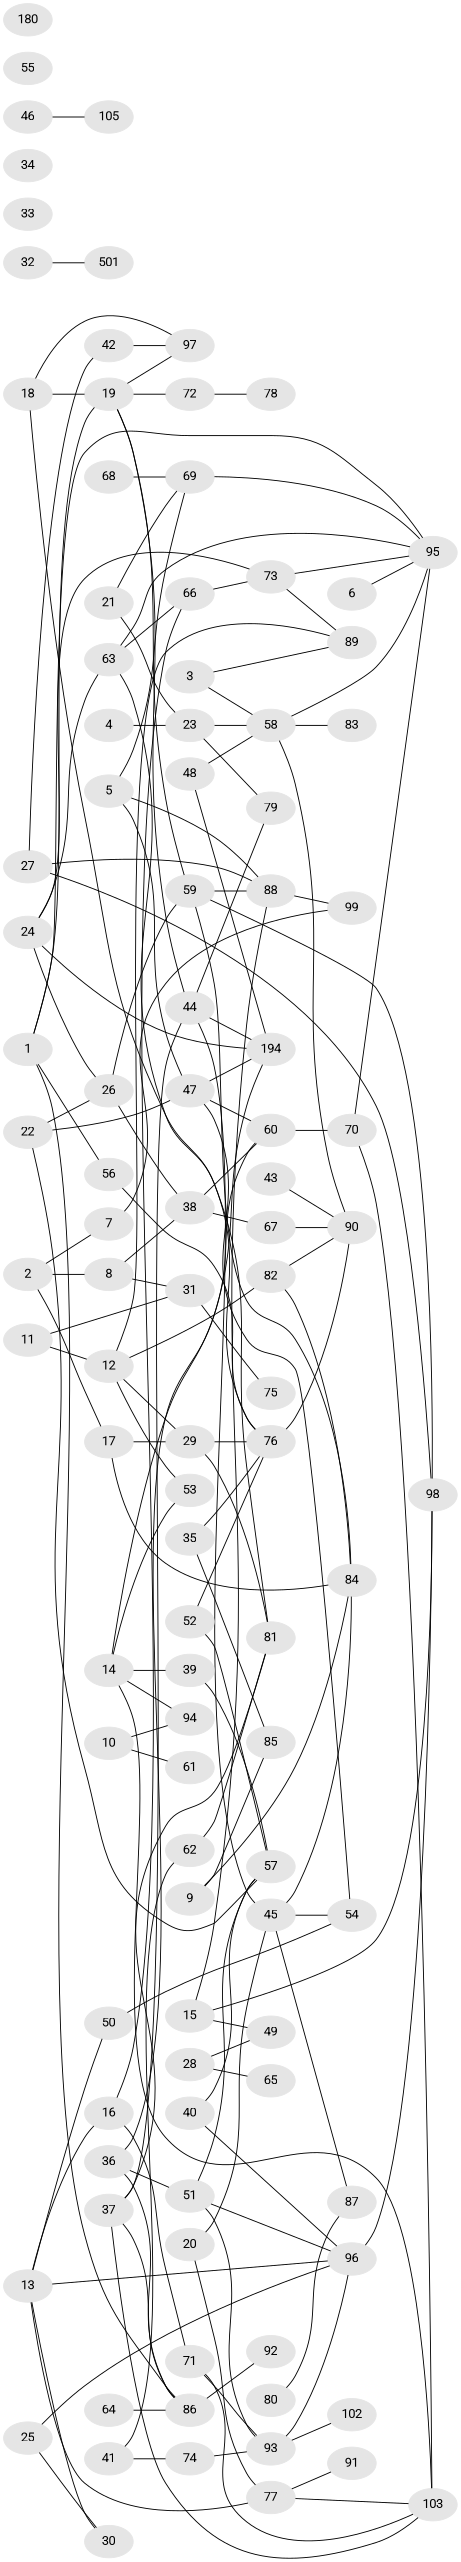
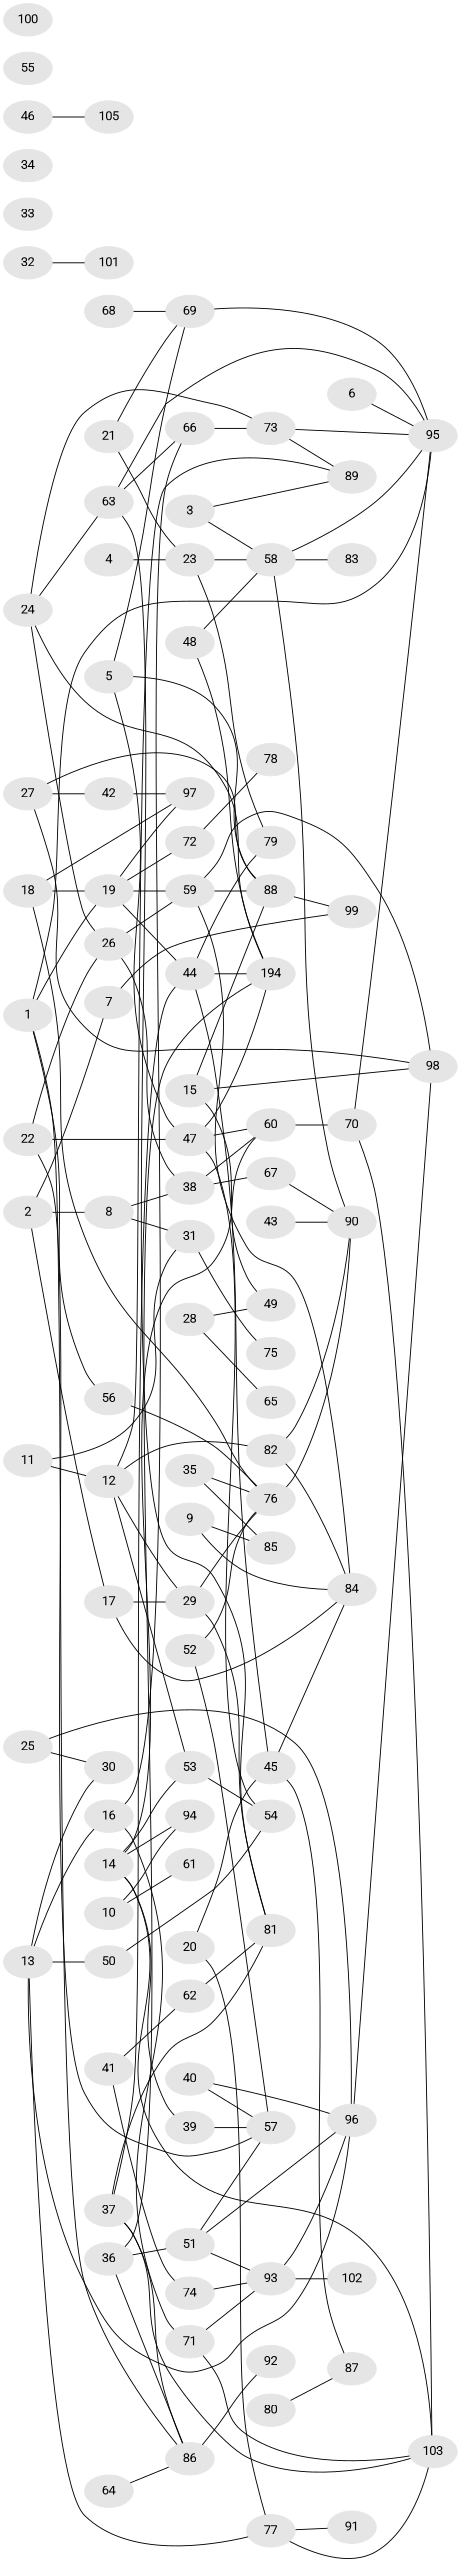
(28, 20) -> (28, 20)
(109, 263) -> (109, 263)
(312, 1915) -> (230, 1792)
